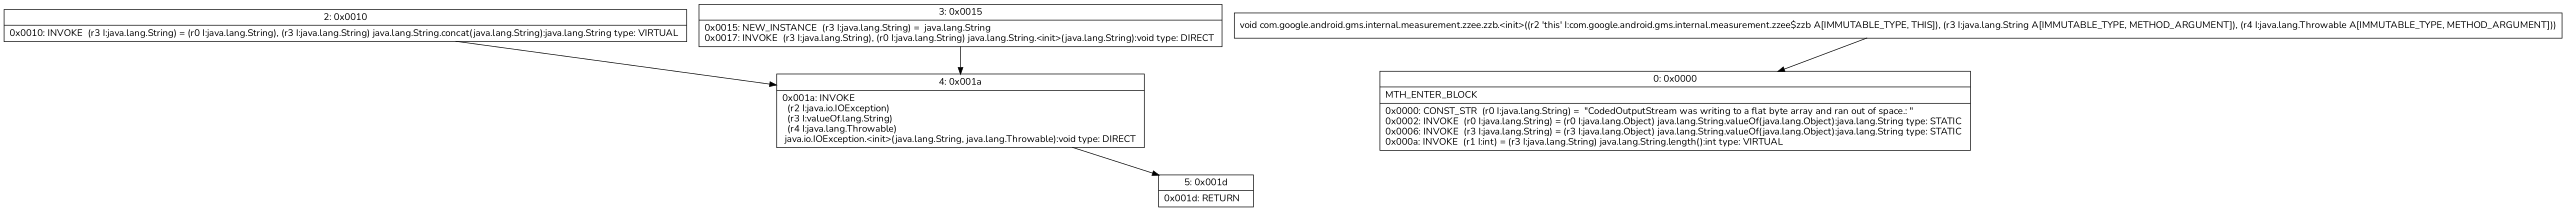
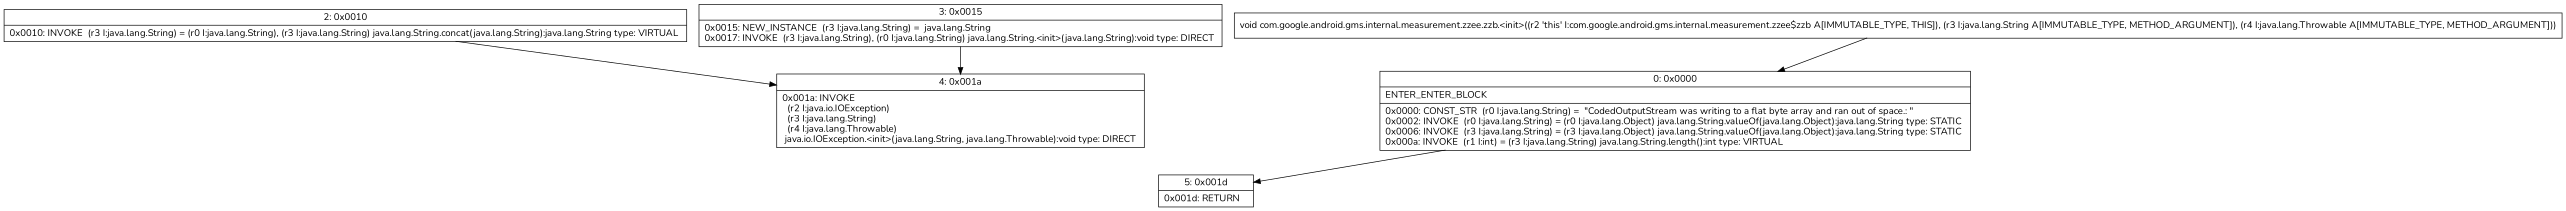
(1432, 95) -> (1437, 95)
(838, 119) -> (830, 119)
(1112, 160) -> (1353, 166)
